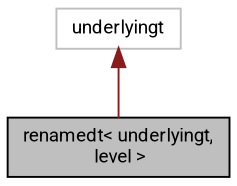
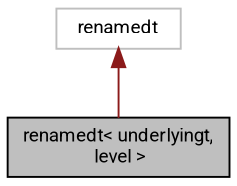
(119, 29) -> (119, 29)
